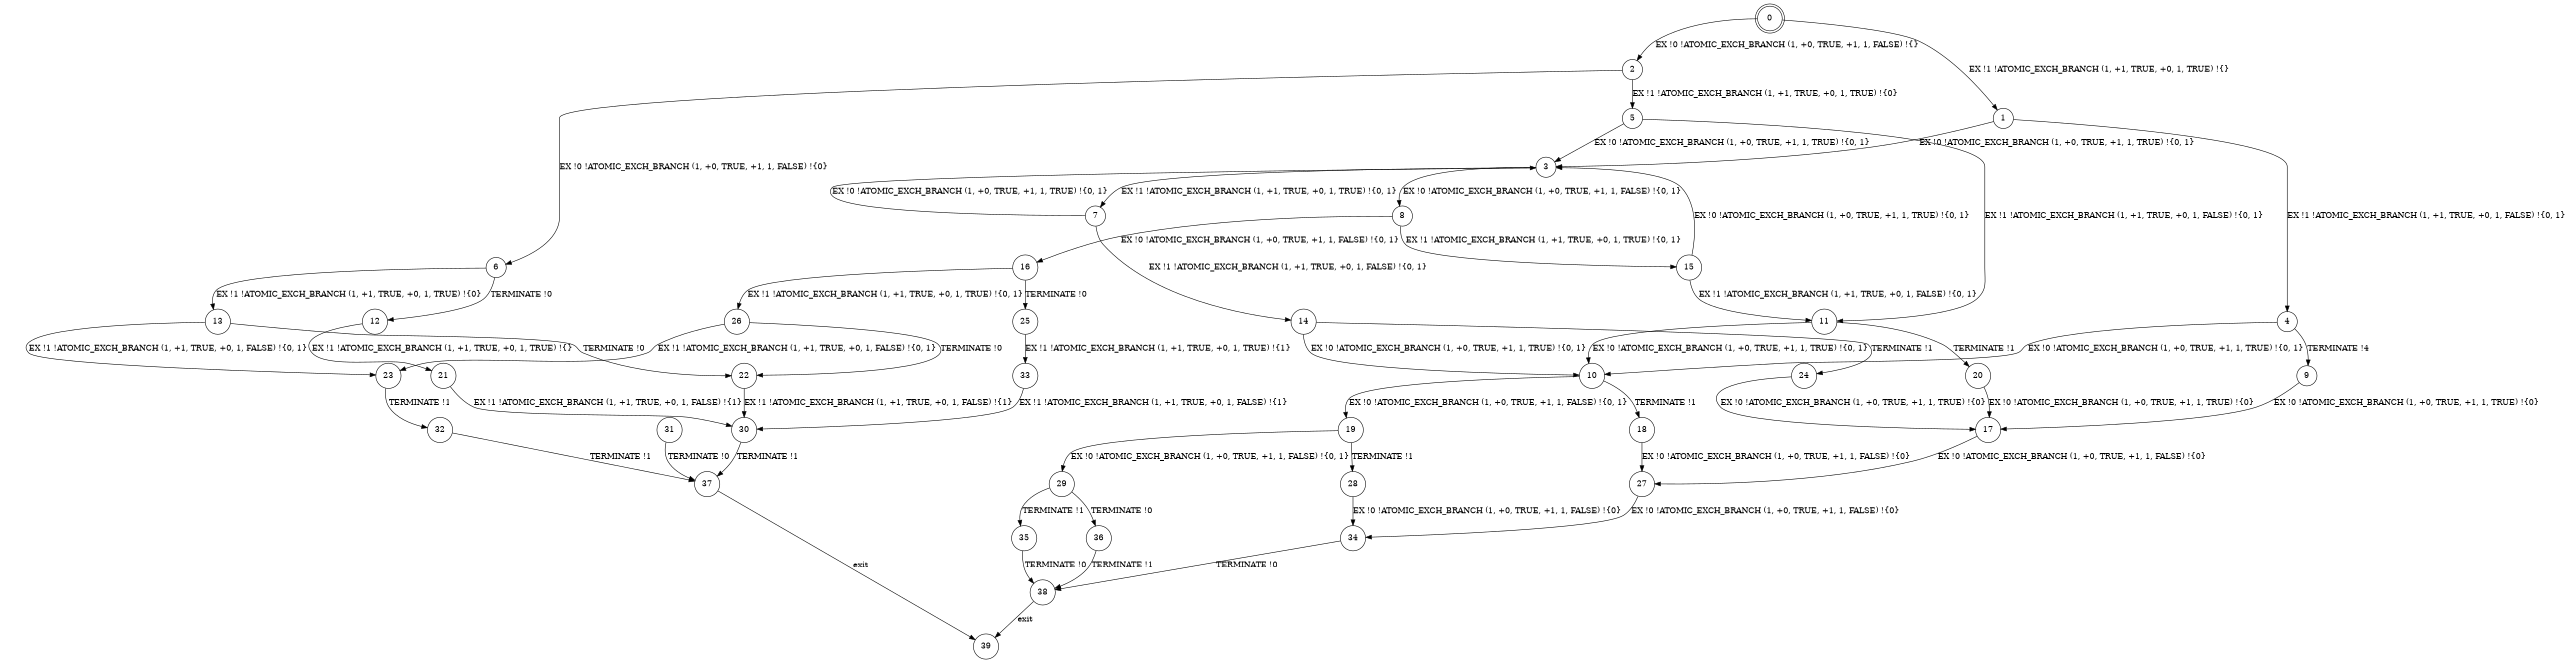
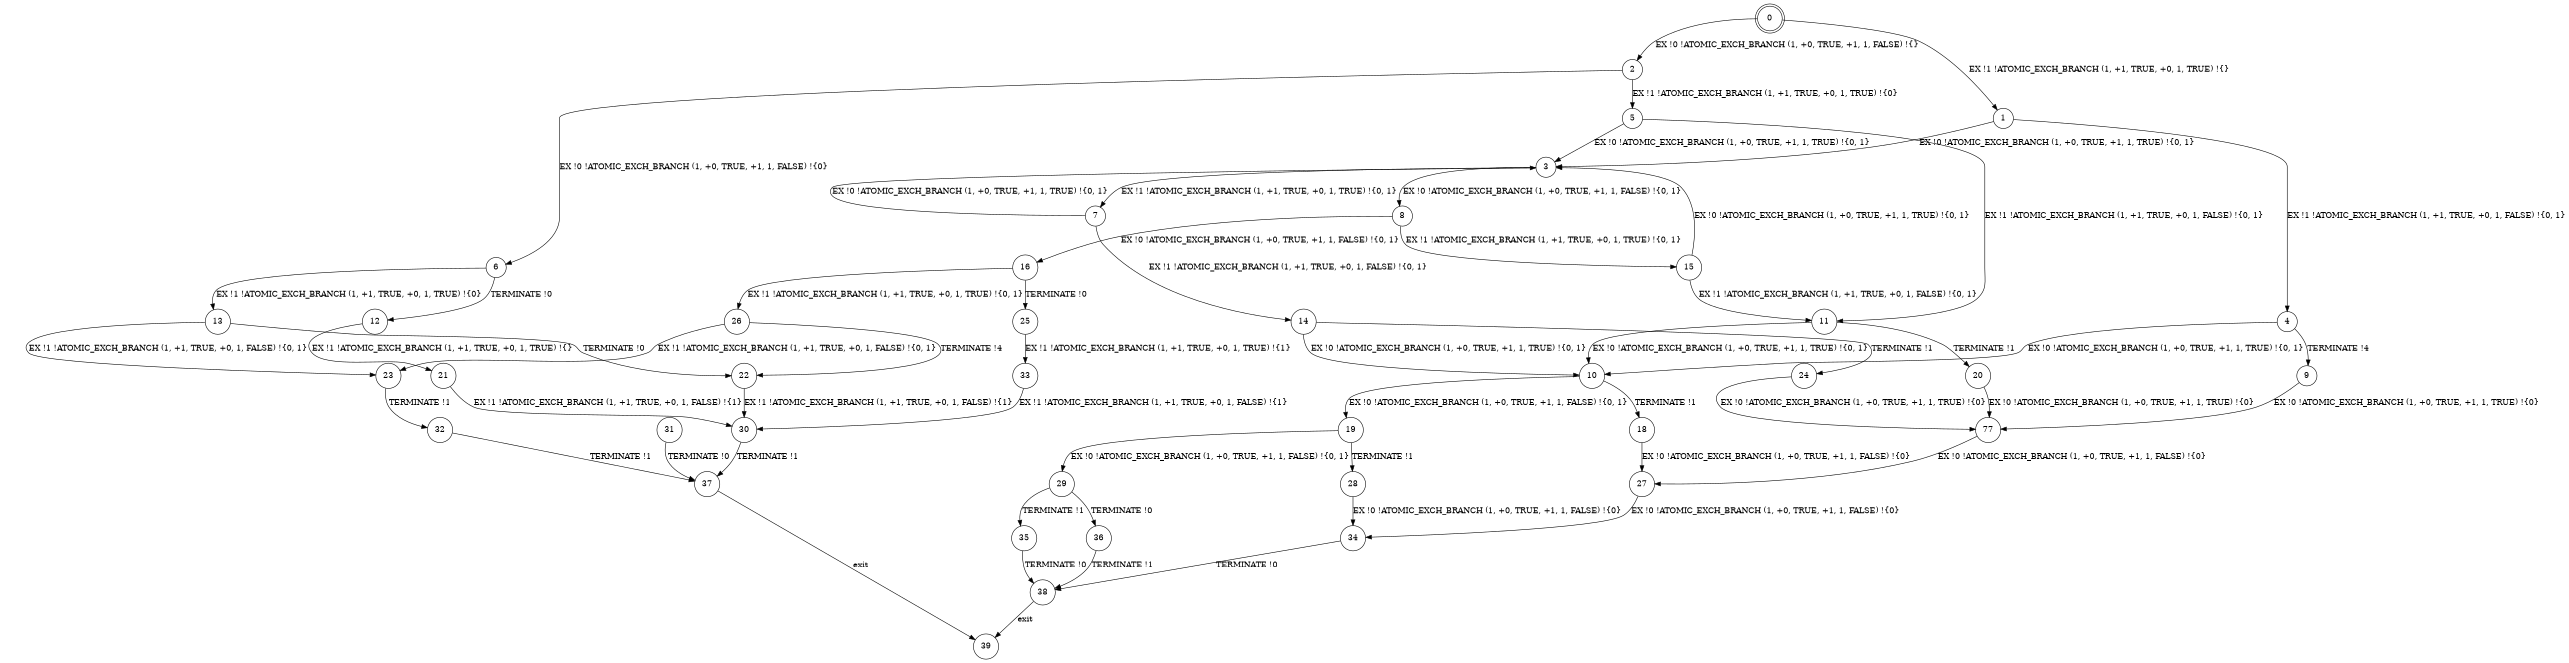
(971, 349) -> (971, 349)
(1988, 430) -> (1988, 430)
